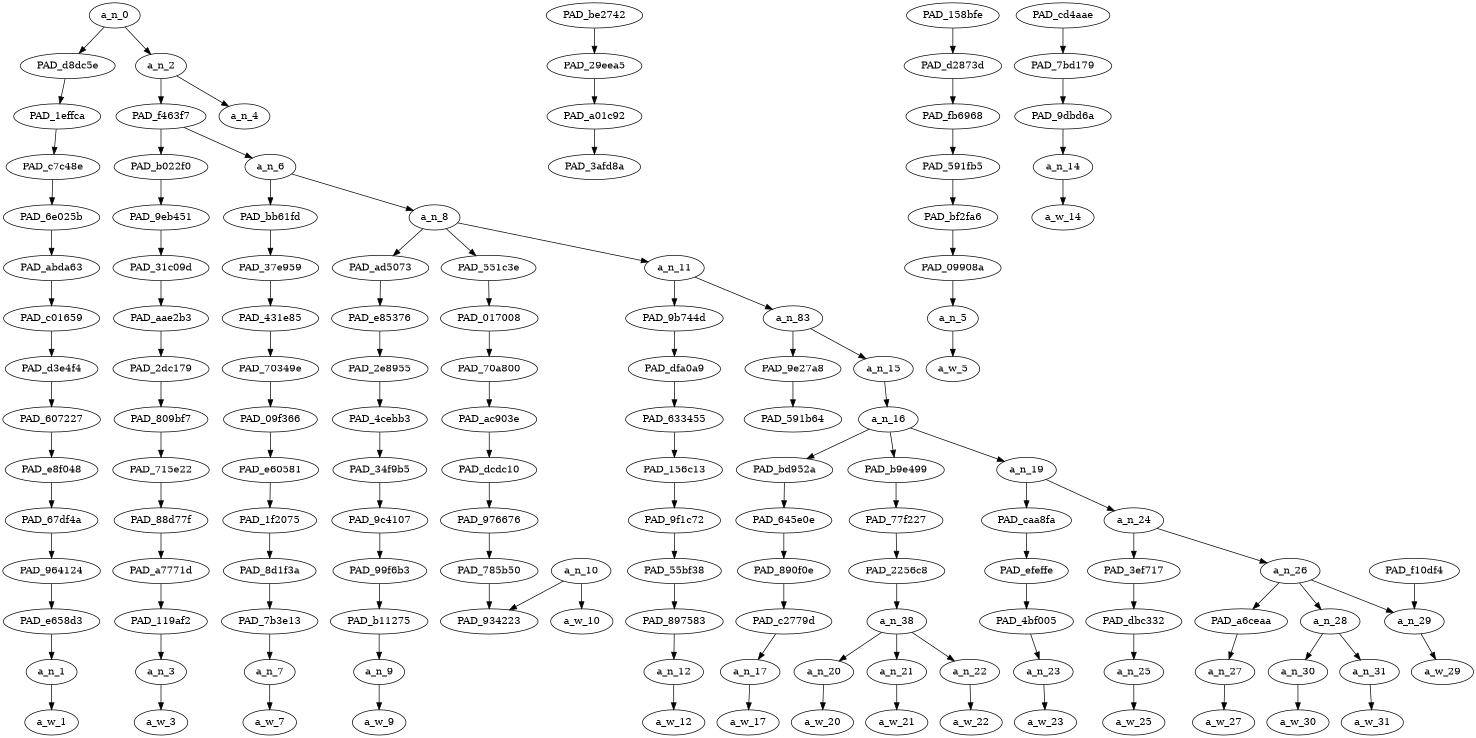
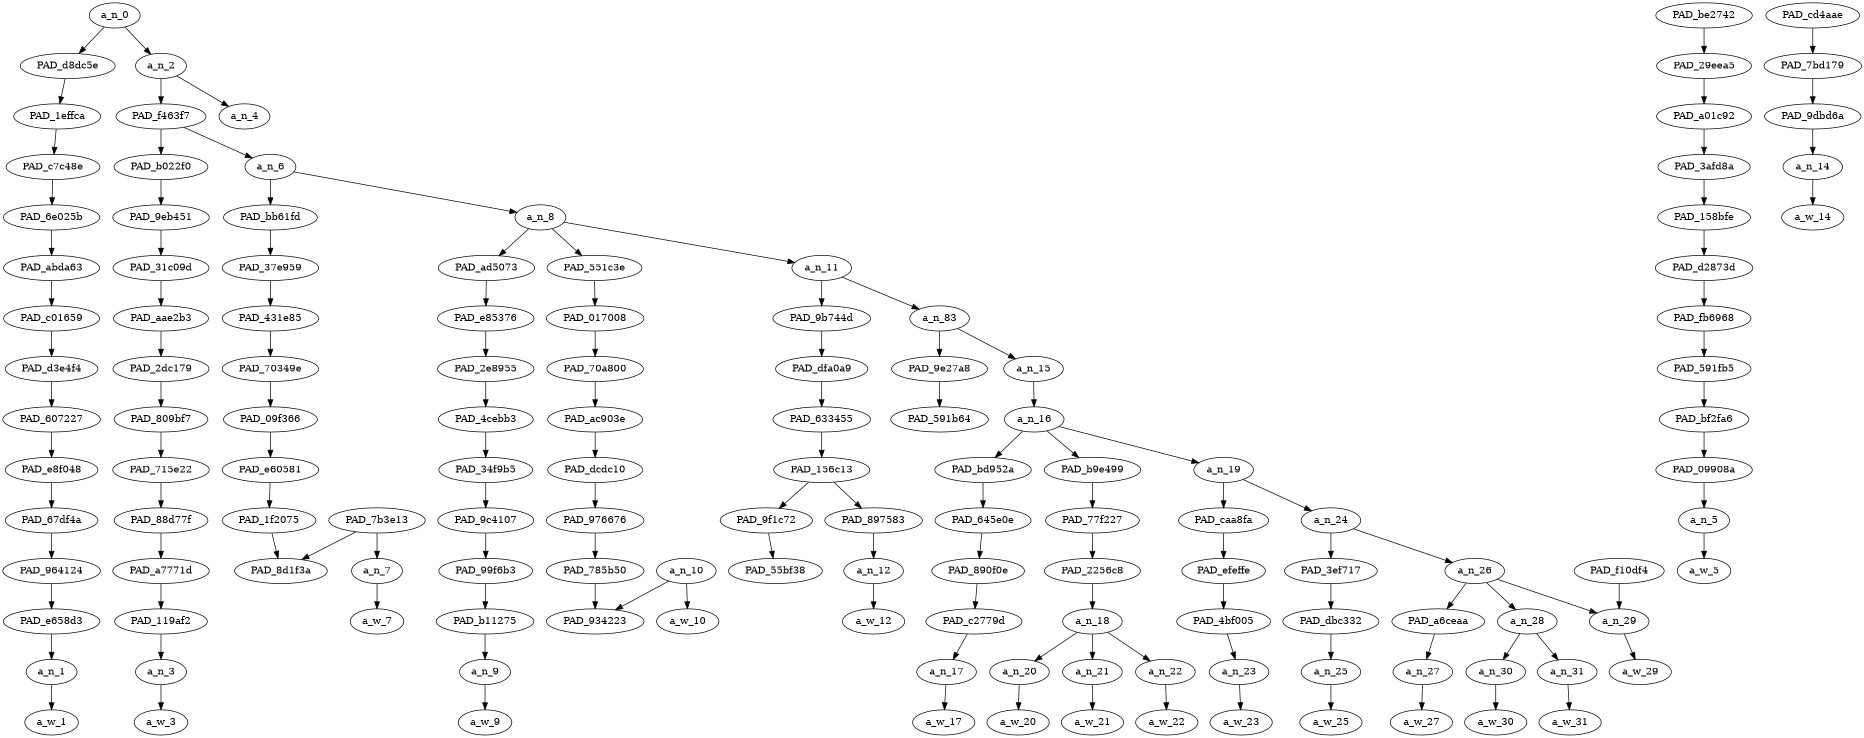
none -> (1704, 189)
(270, 593) -> (332, 544)
(674, 593) -> (845, 493)
(897, 621) -> (1092, 621)
